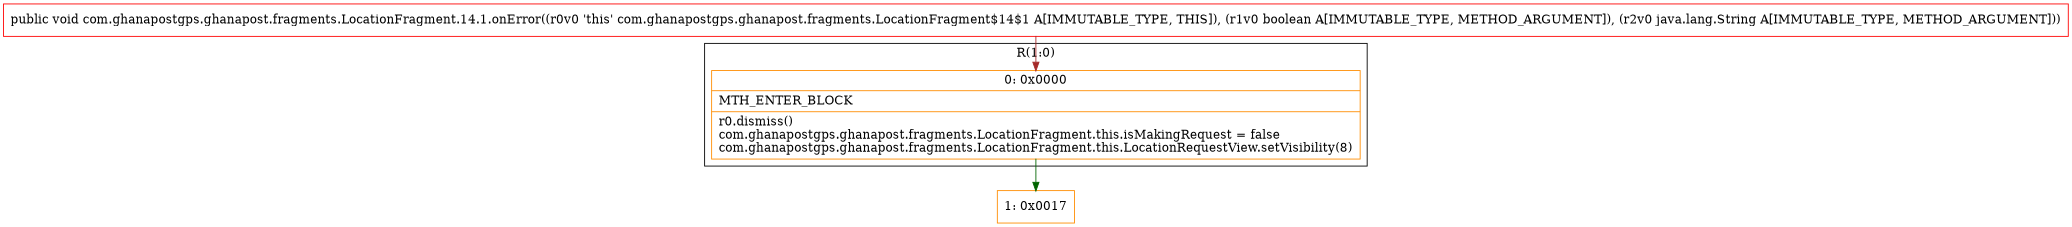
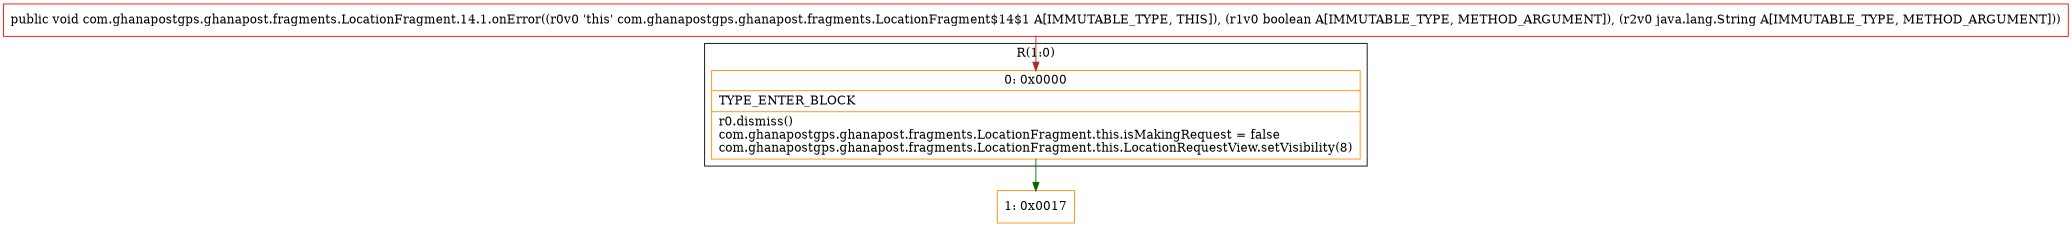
(786, 101) -> (787, 101)
